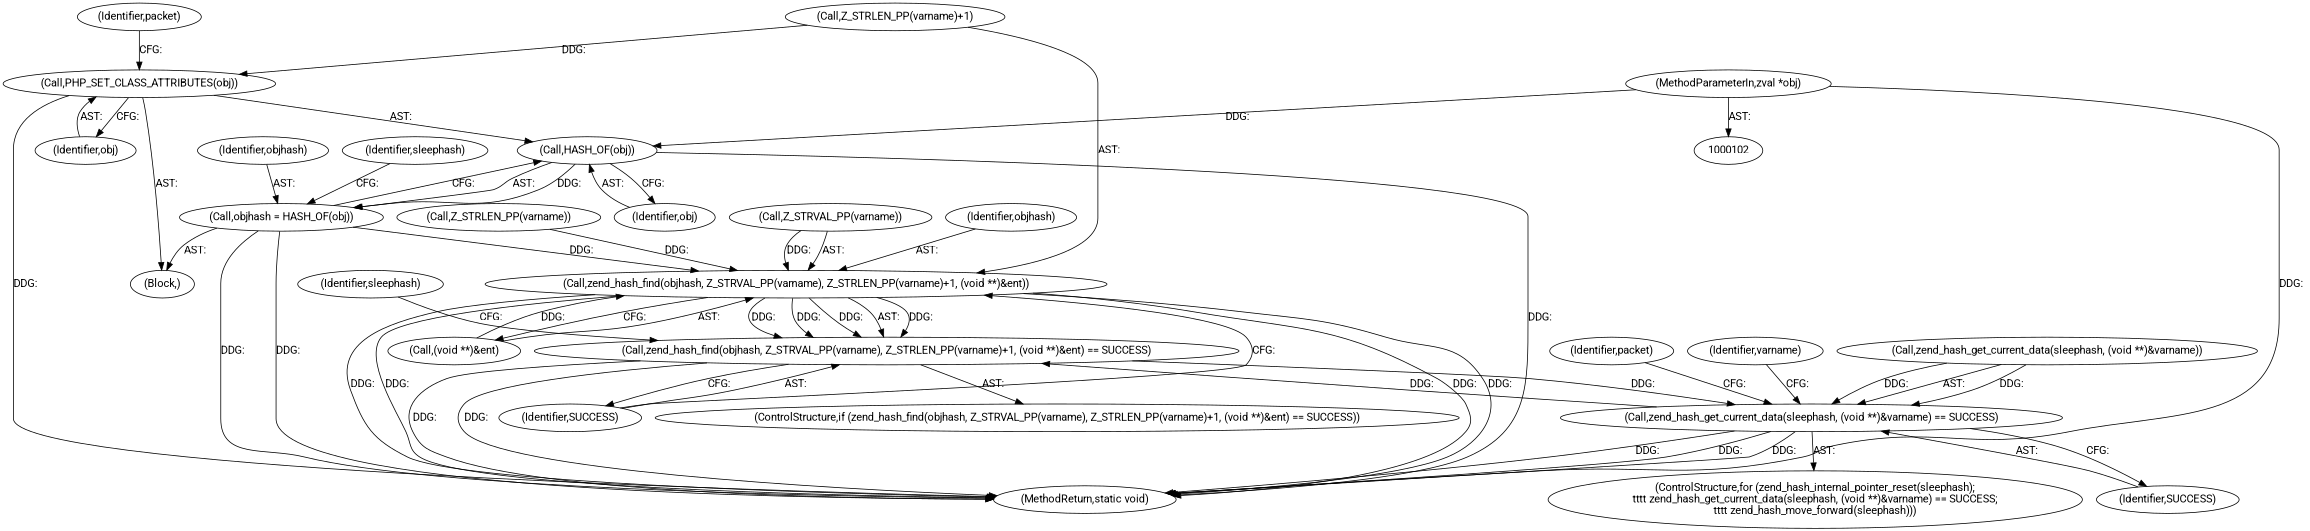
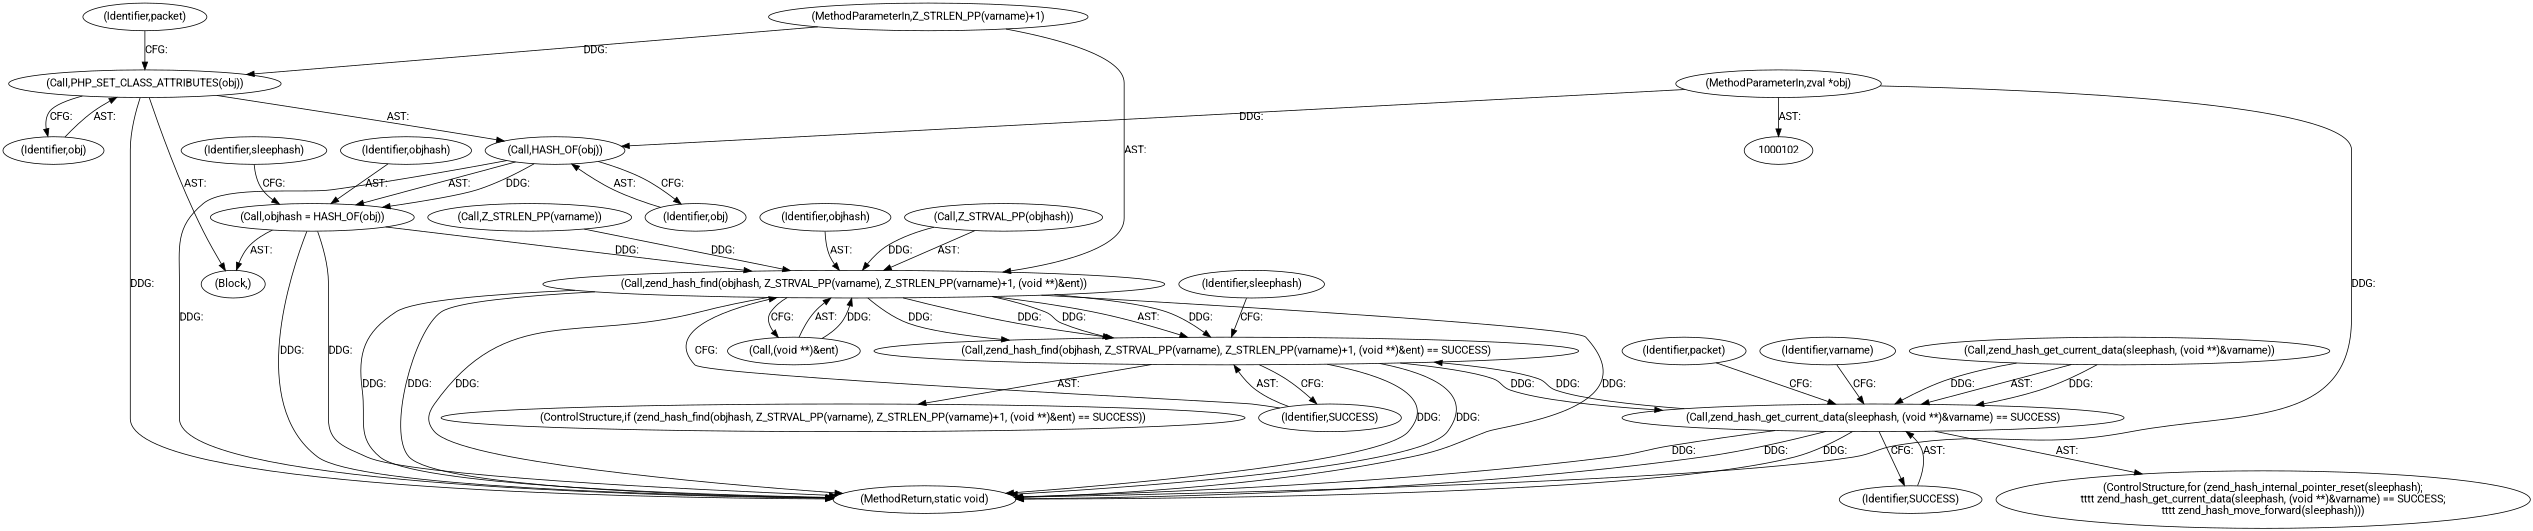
(895, 17) -> (928, 17)
(434, 184) -> none
(831, 217) -> (1004, 217)
